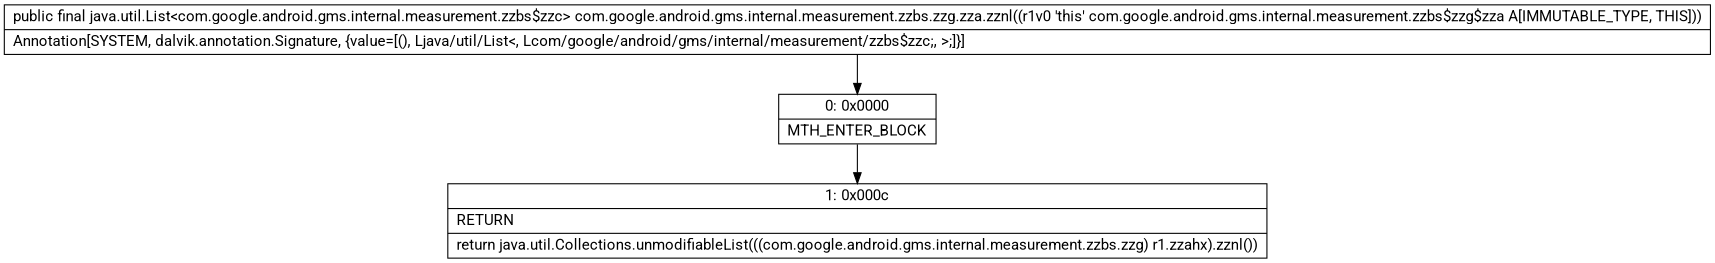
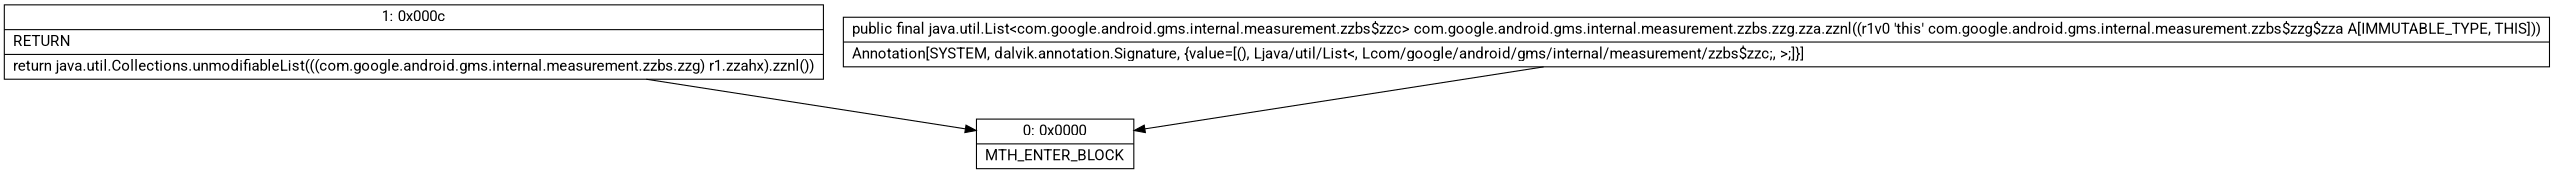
(857, 158) -> (806, 104)
